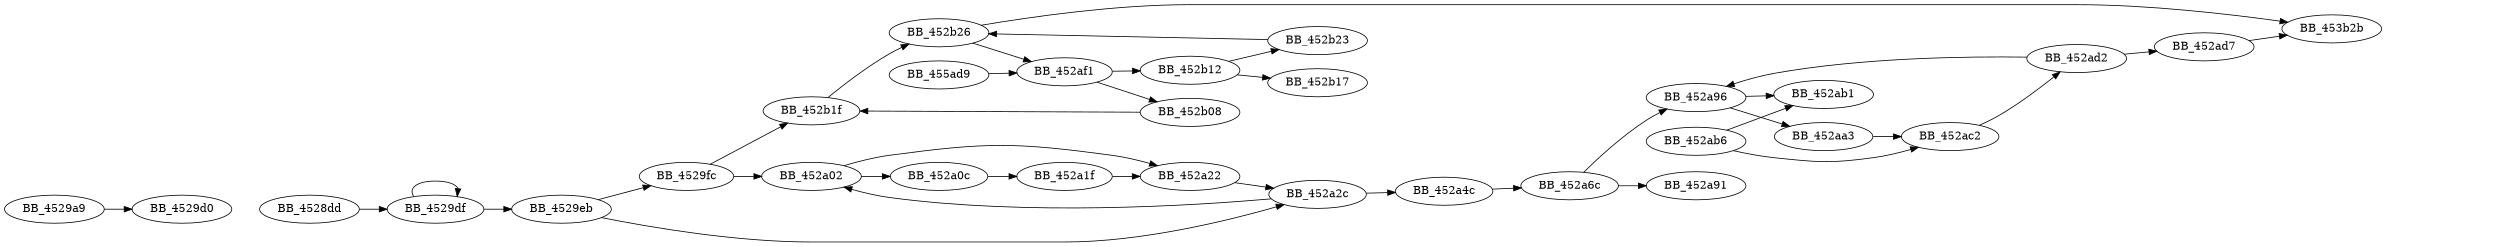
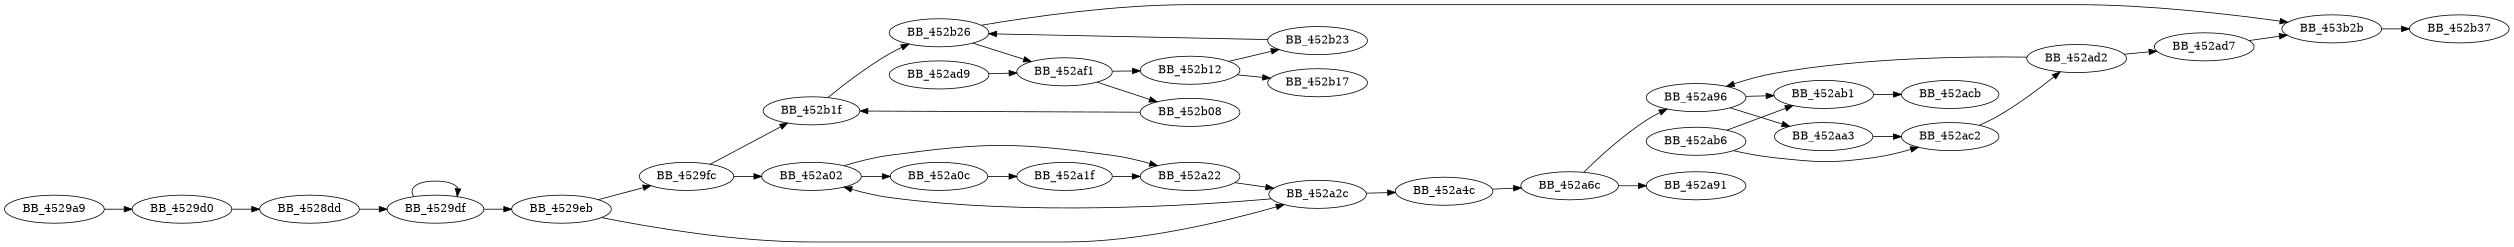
none -> (2459, 29)
(939, 75) -> (939, 75)
none -> (1950, 94)
none -> (242, 209)
